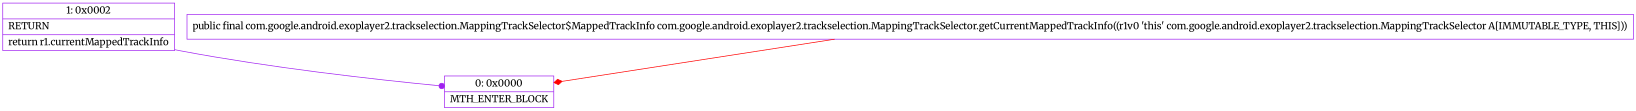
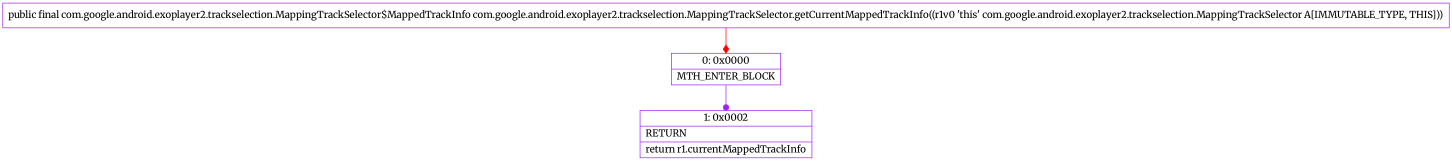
(306, 71) -> (726, 95)
